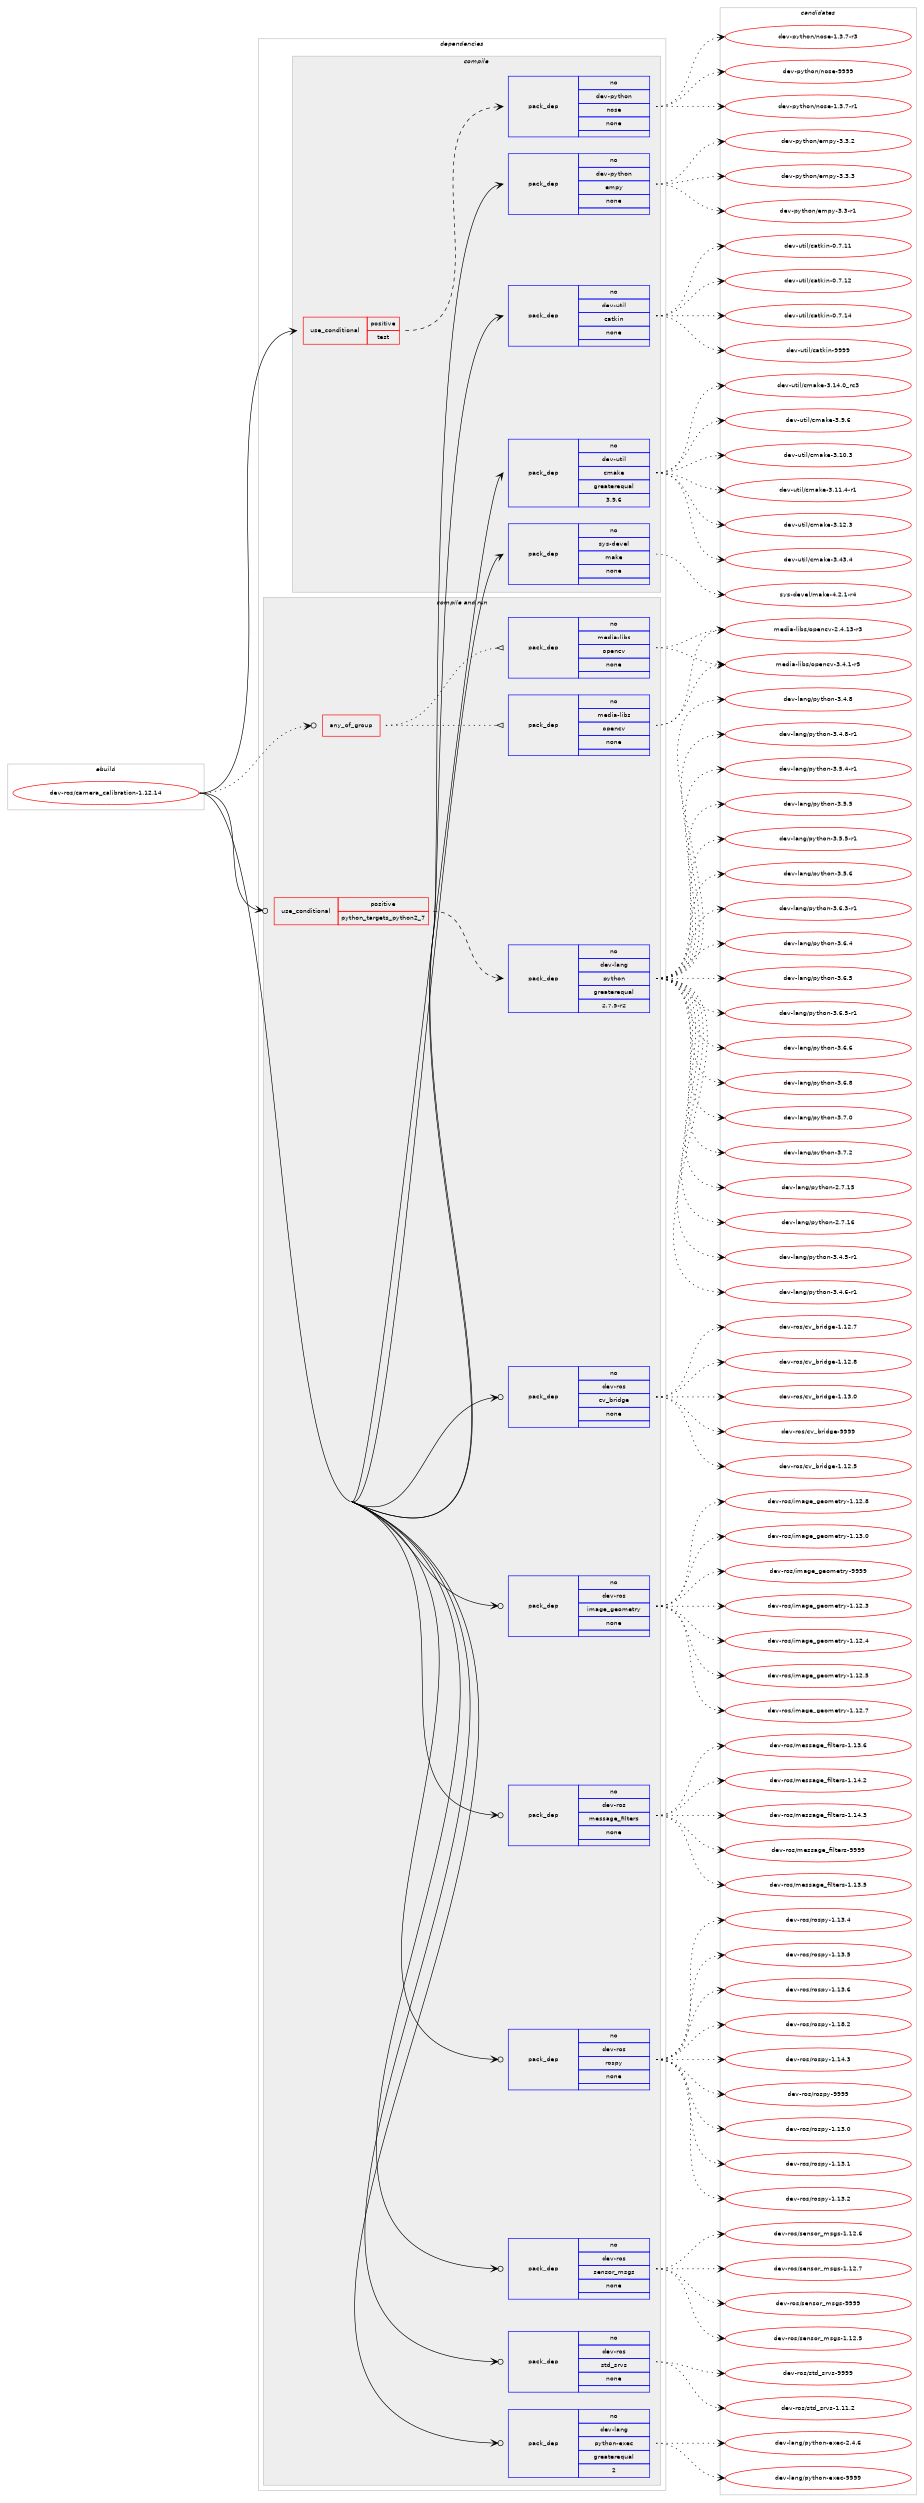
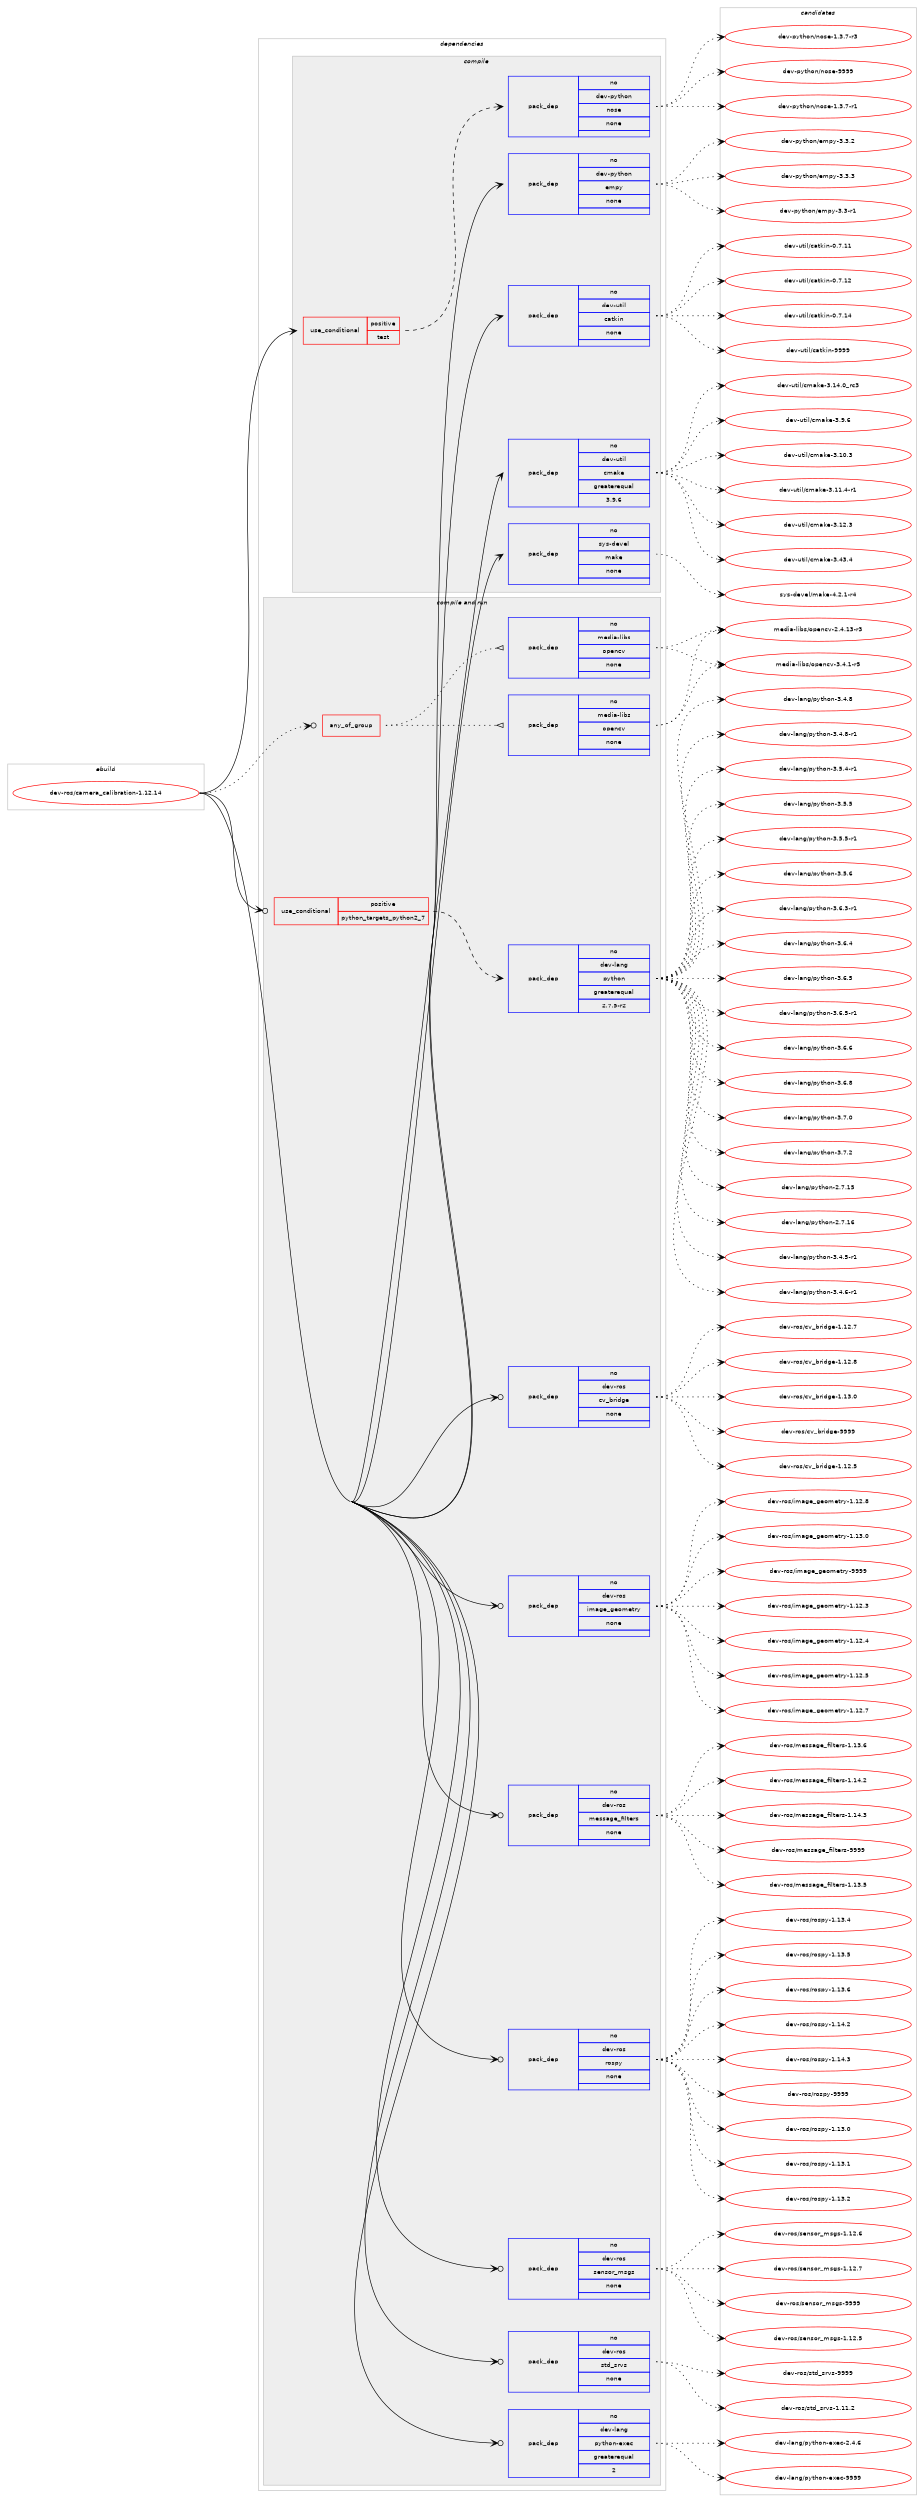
(818, 2025) -> (818, 2025)
